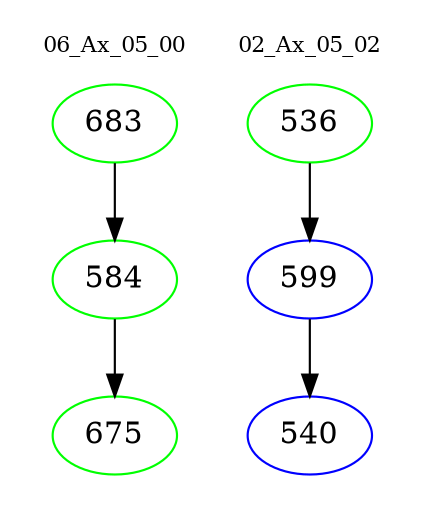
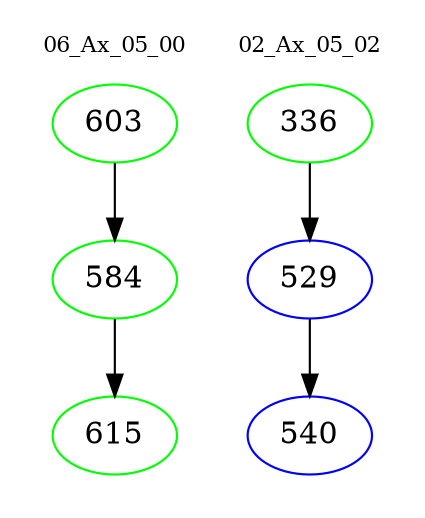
(115, 123) -> (115, 123)
(310, 123) -> (310, 123)
(310, 280) -> (310, 280)
(115, 435) -> (115, 435)
